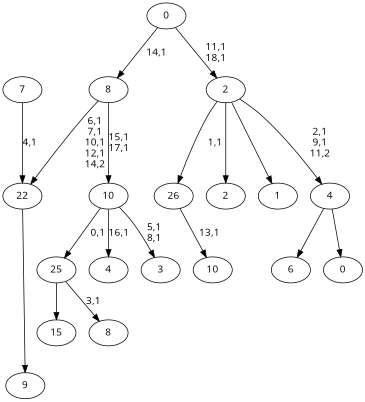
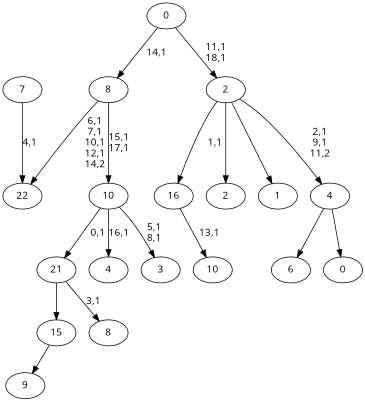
(174, 196) -> (174, 196)
(56, 270) -> (56, 270)
(24, 287) -> (43, 356)
